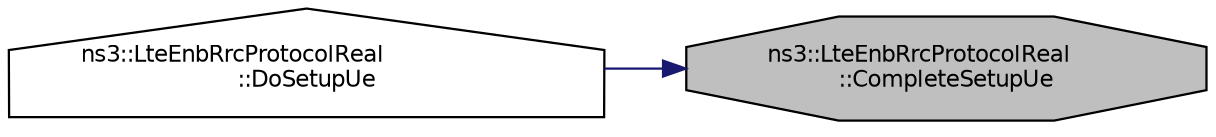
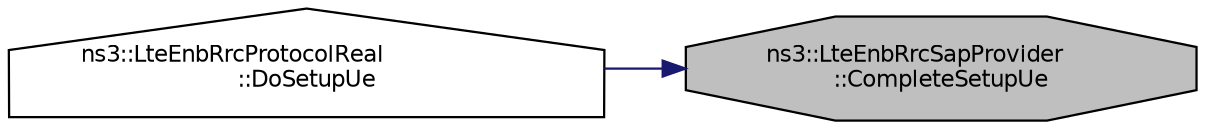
(946, 69) -> (941, 69)
